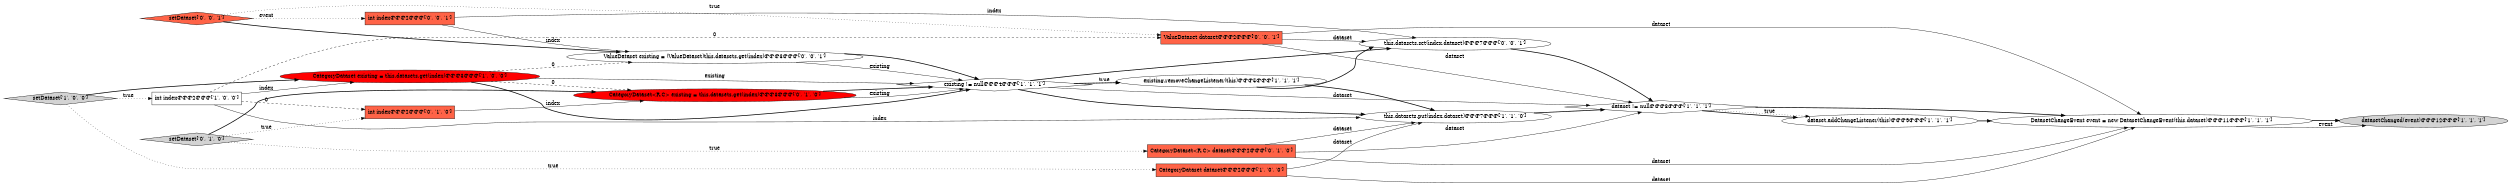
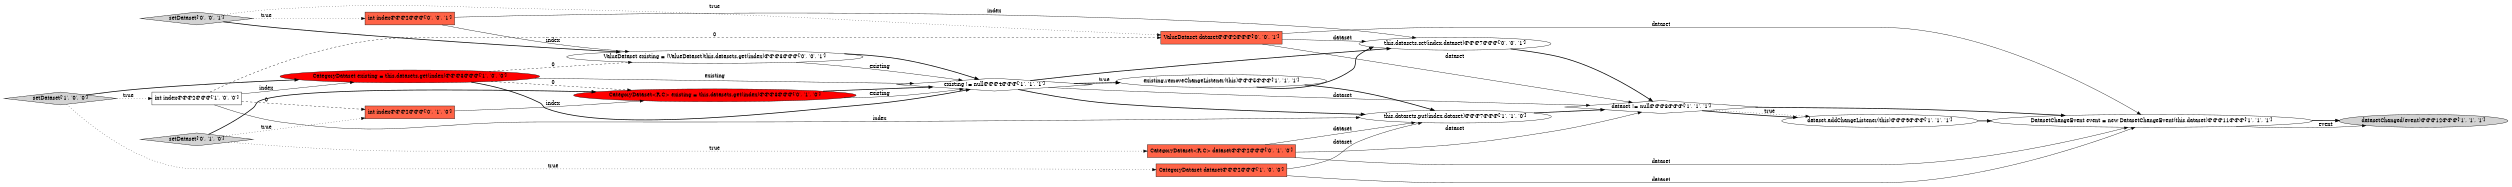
(266, 16) -> (266, 16)
(197, 18) -> (197, 18)
